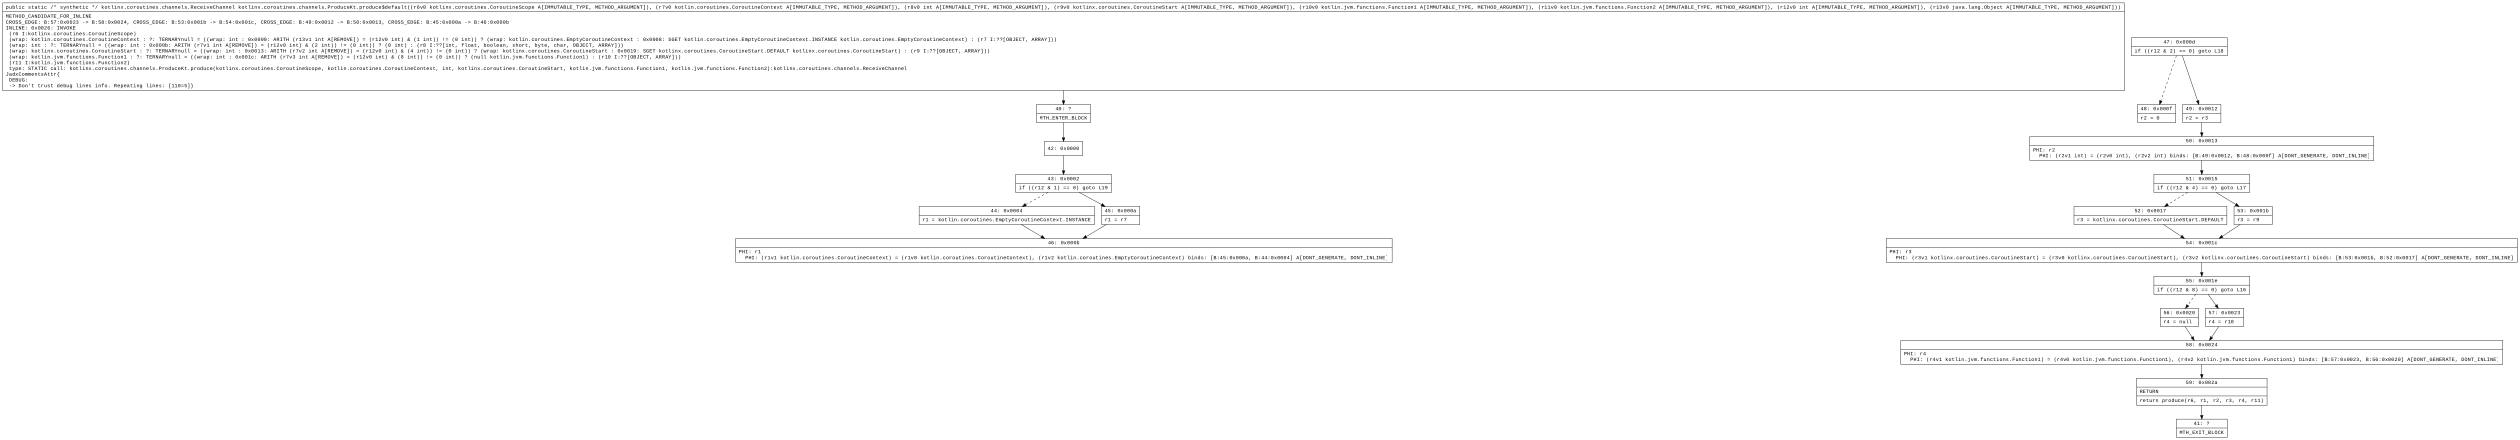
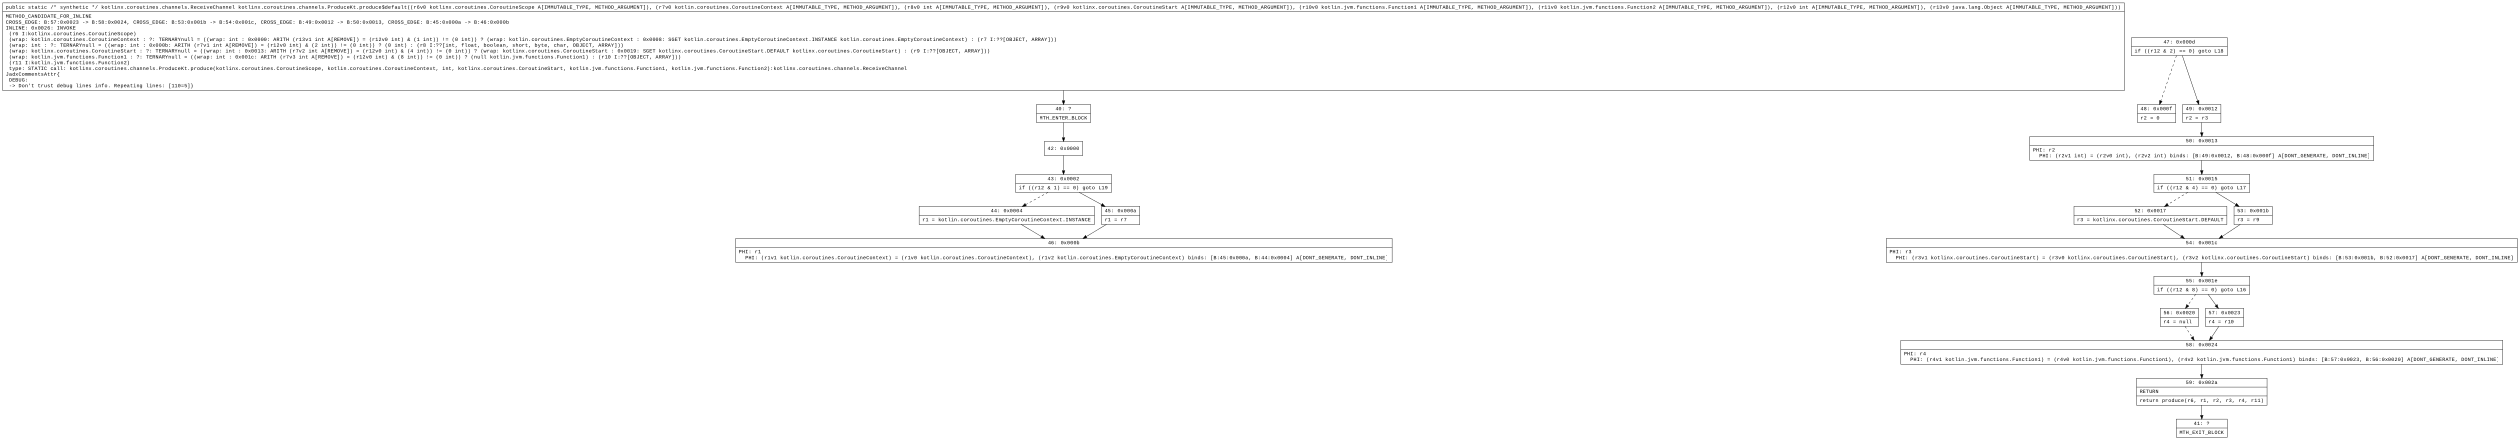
(2189, 332) -> (2189, 332)
